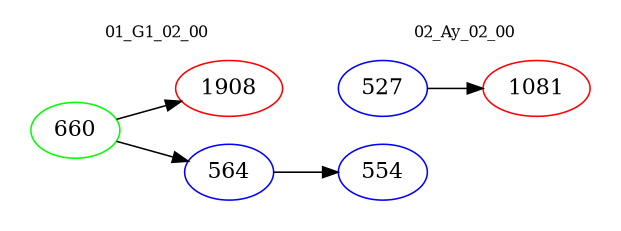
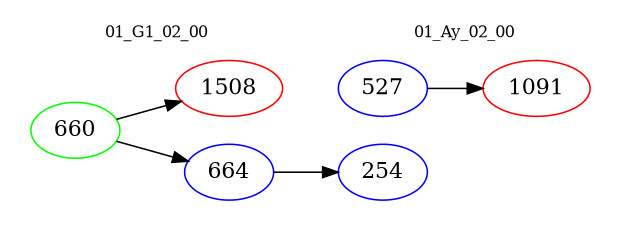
(464, 33) -> (464, 33)
(229, 88) -> (229, 88)
(537, 88) -> (537, 88)
(229, 172) -> (229, 172)
(383, 172) -> (383, 172)
